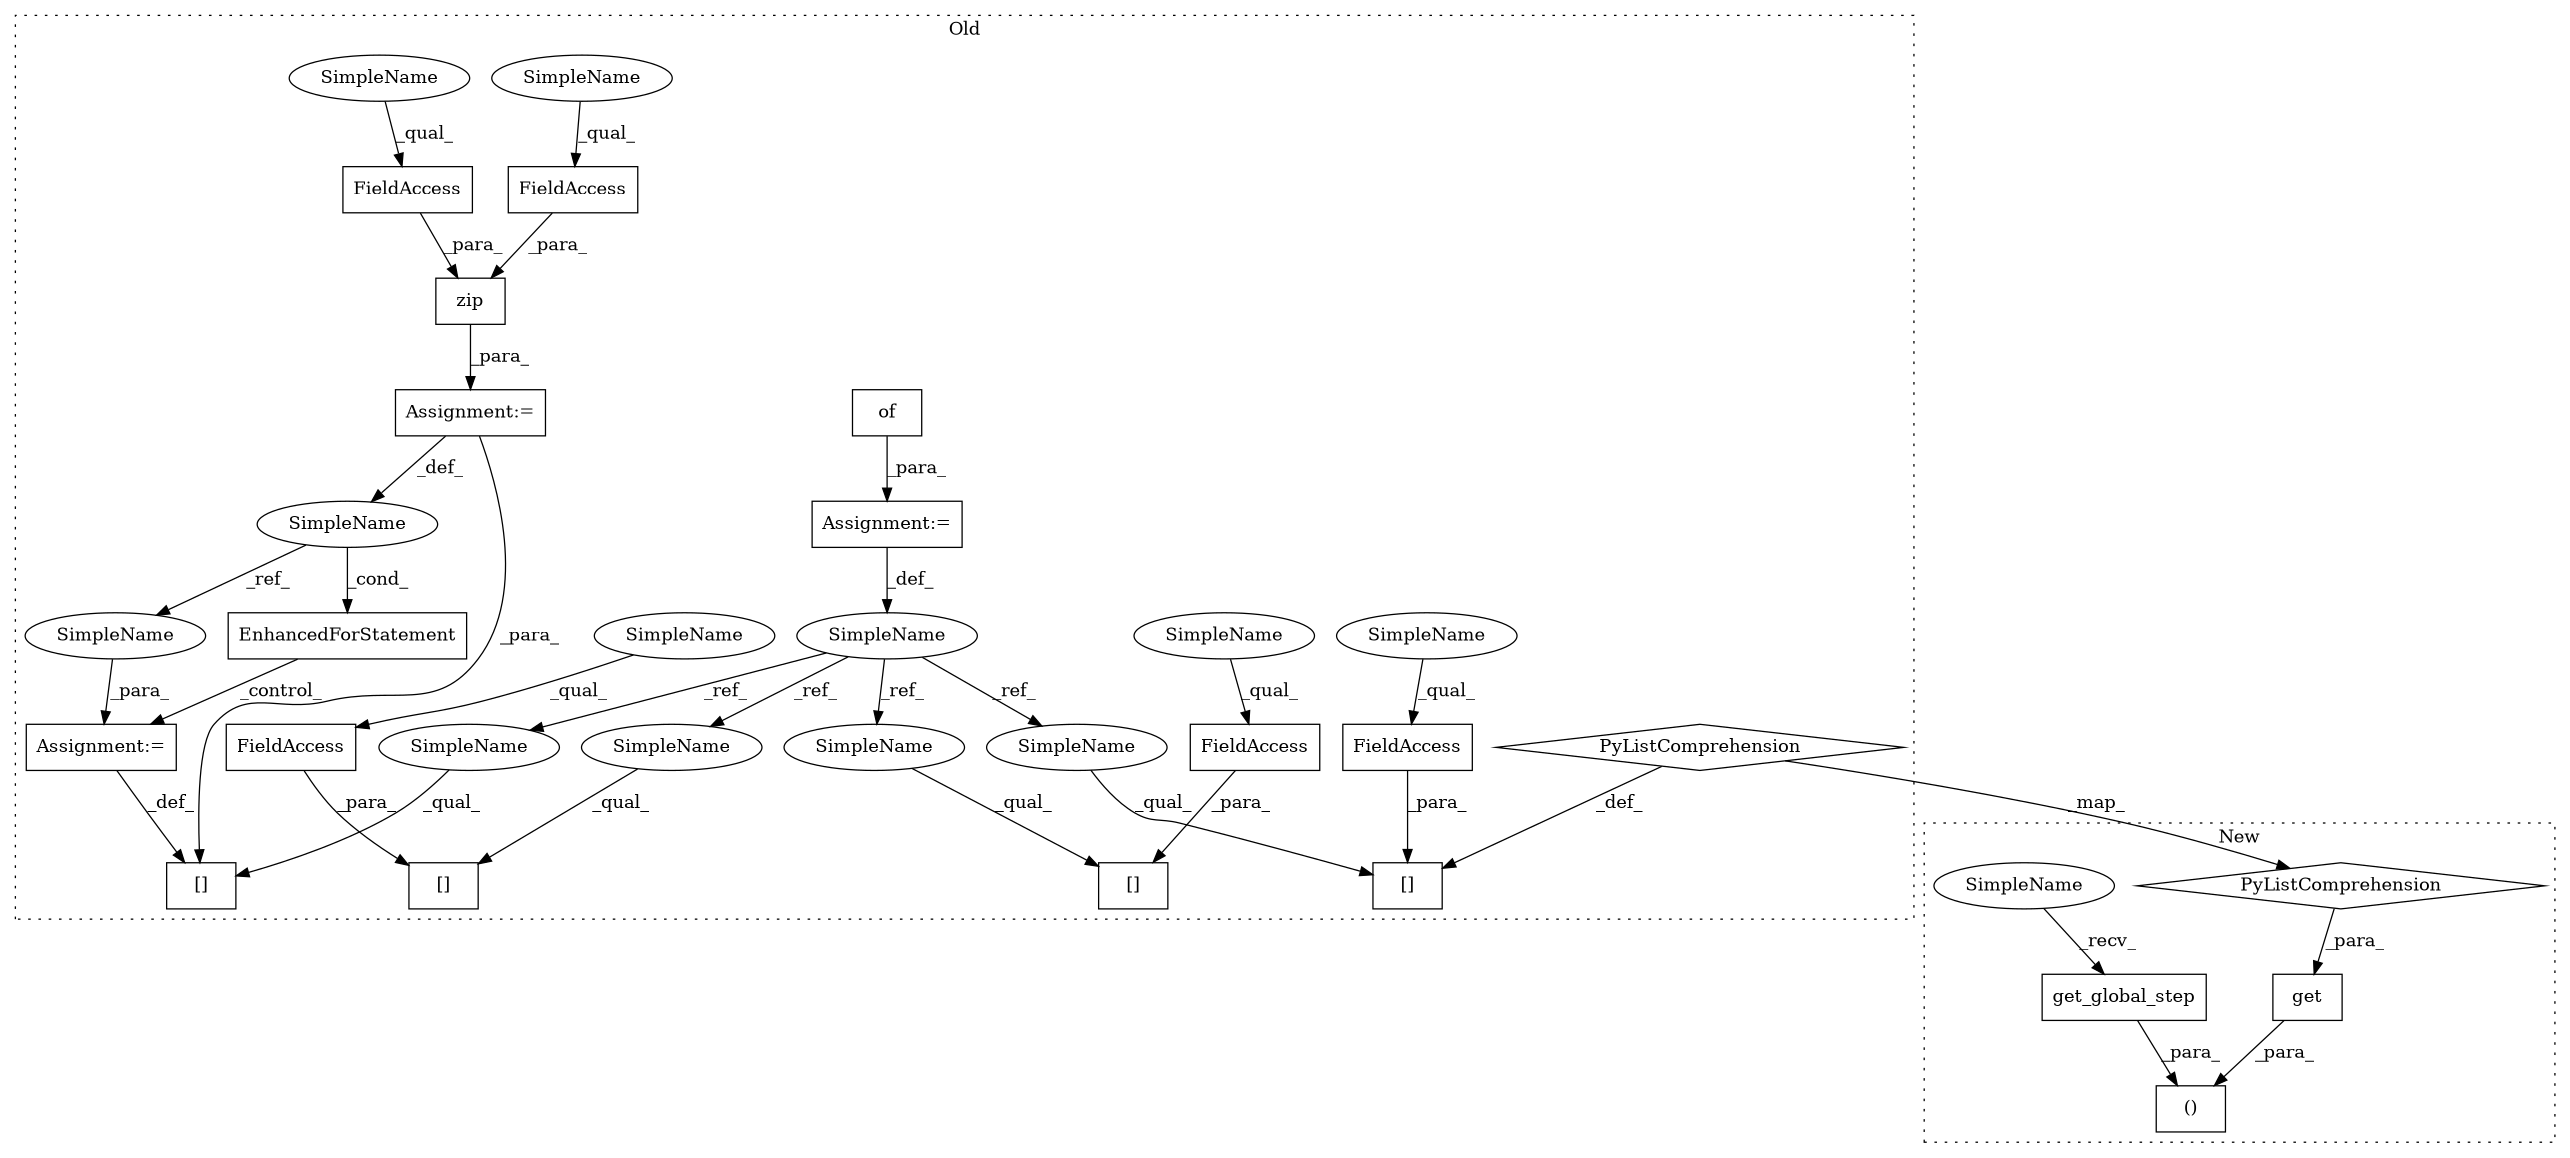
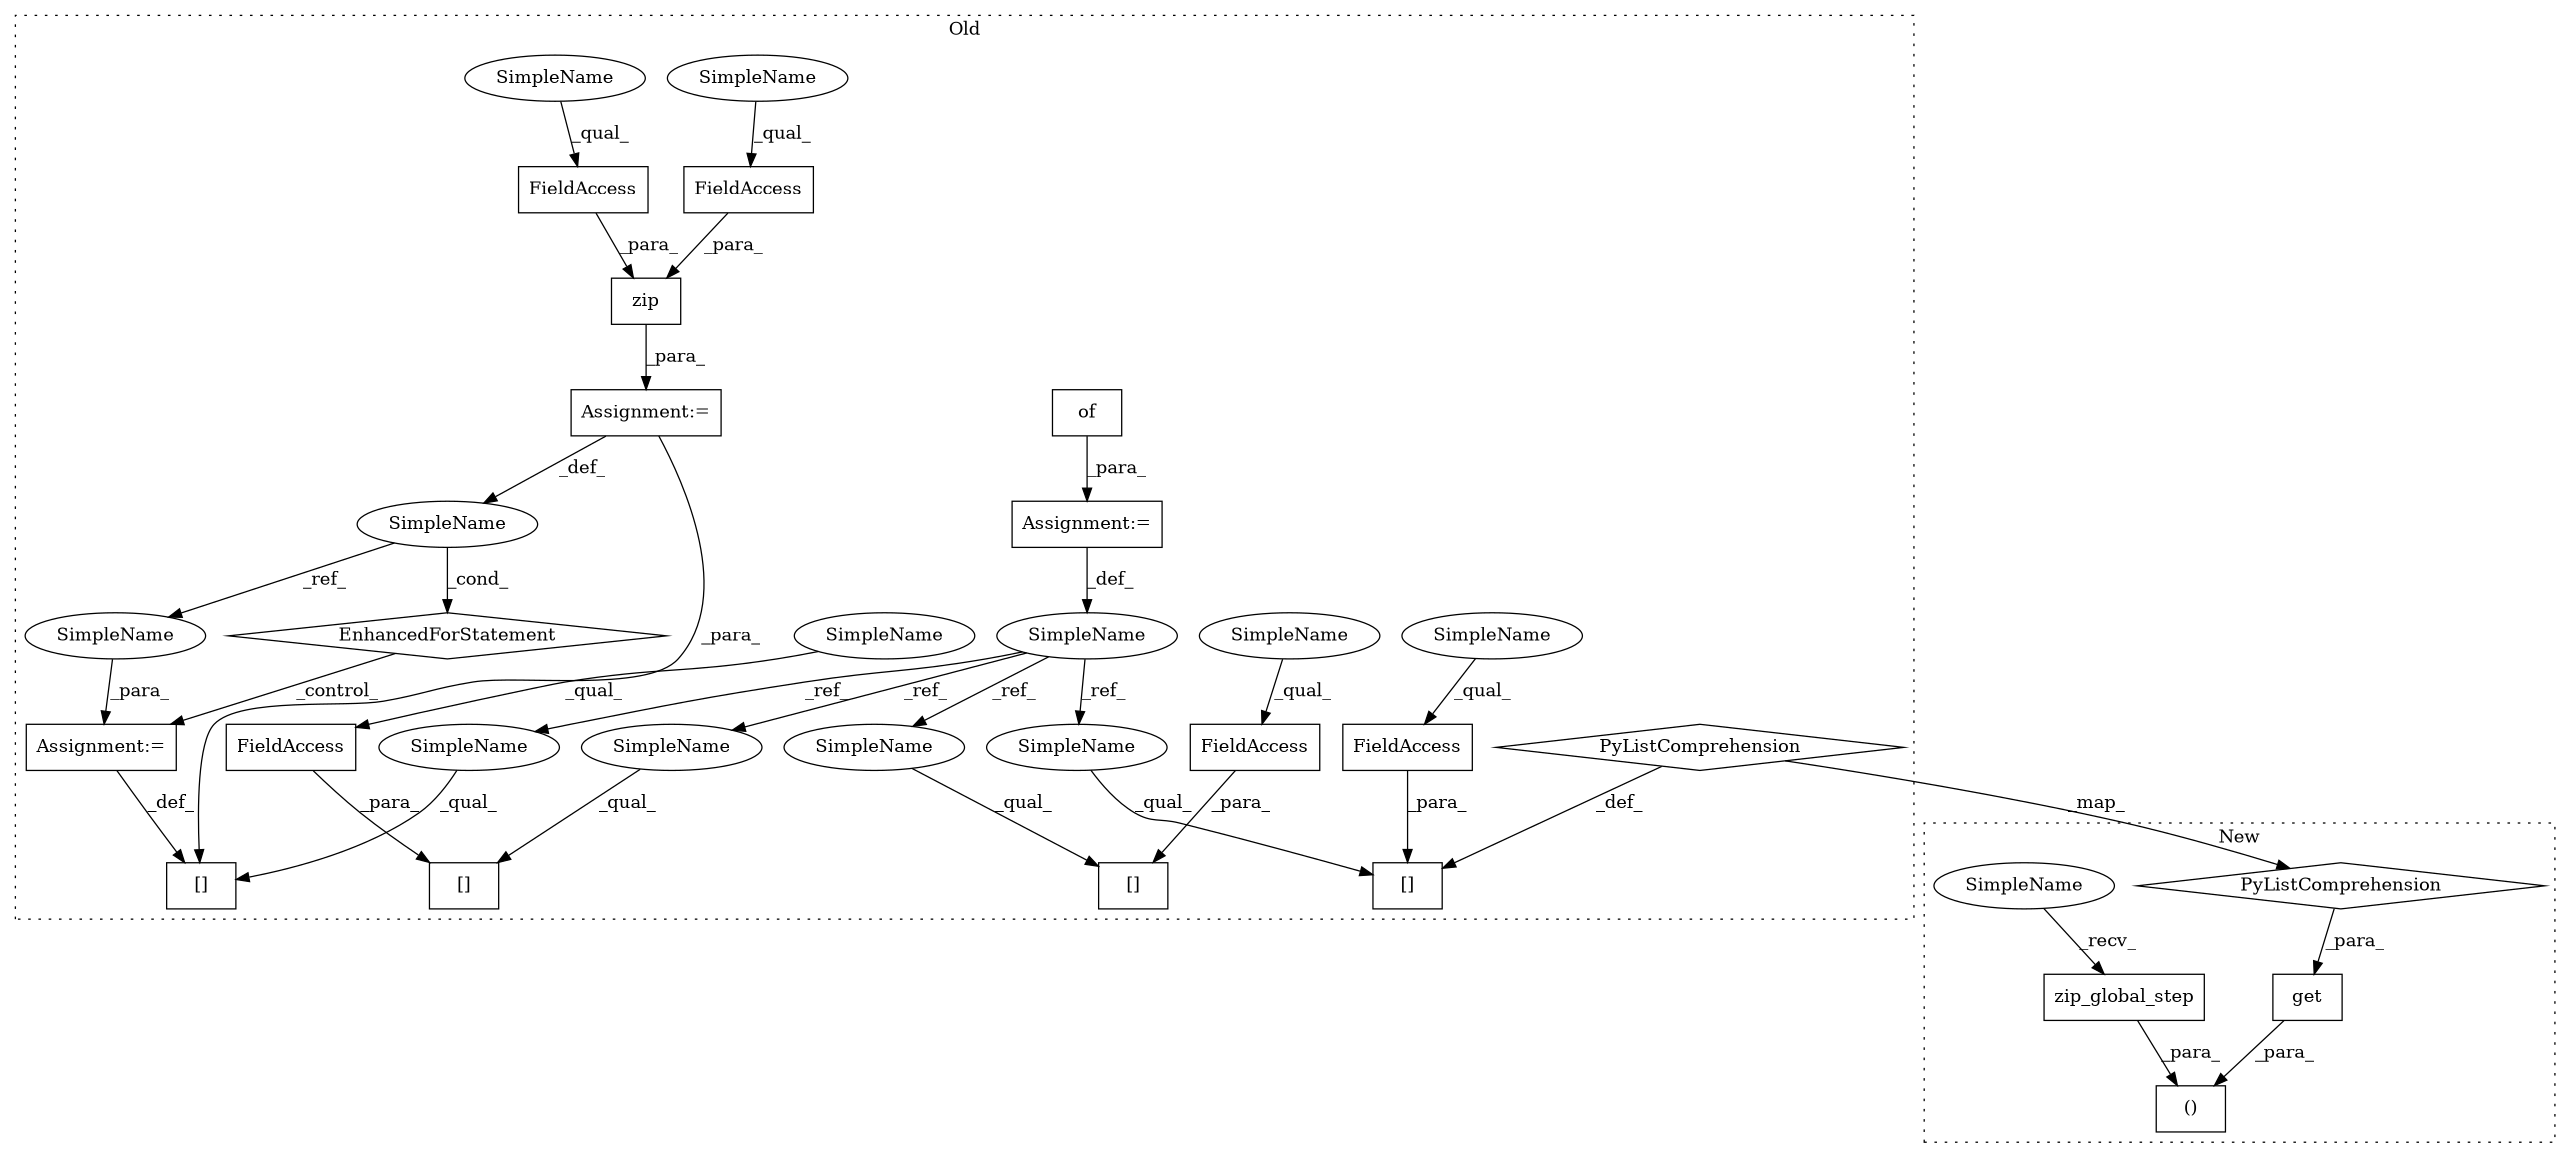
(347, 636) -> (447, 636)
(2124, 997) -> (2124, 997)
